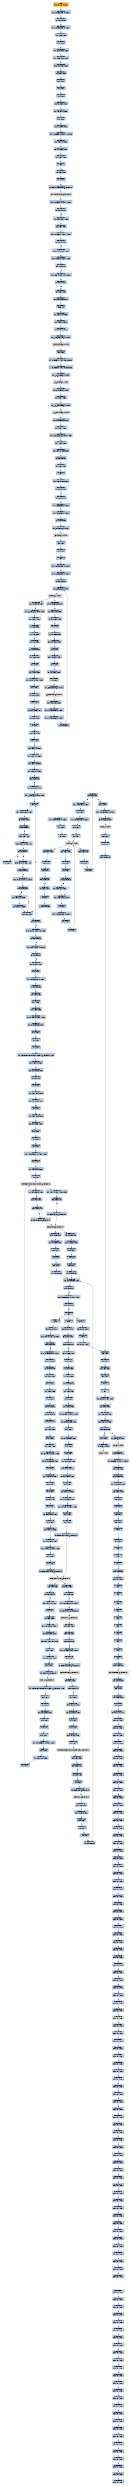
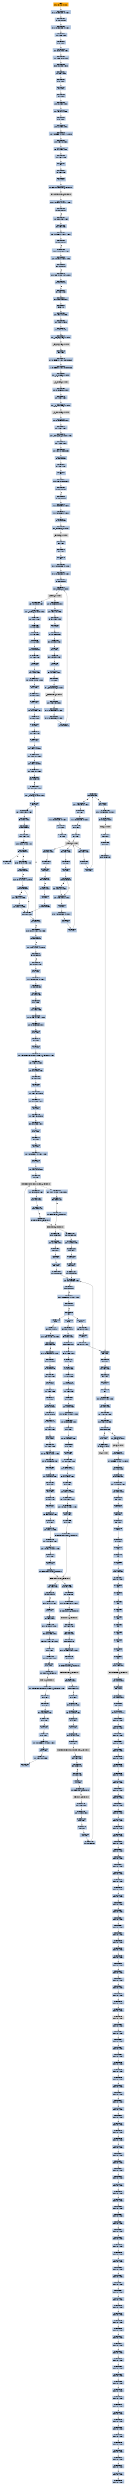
none -> (118, 2284)
